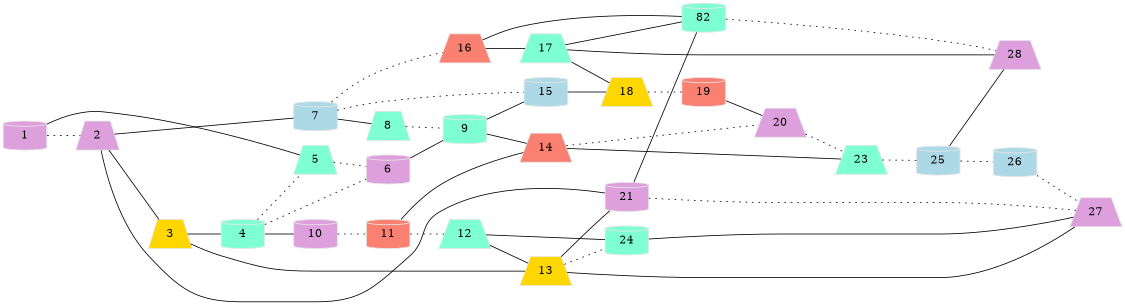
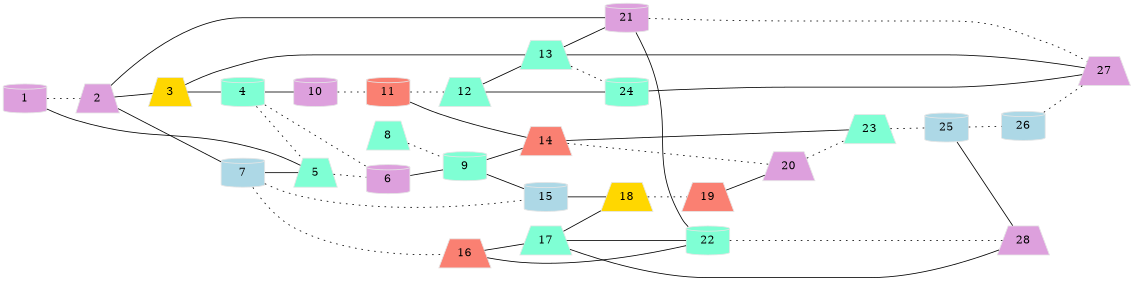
(704, 18) -> (708, 240)
(704, 92) -> (708, 197)
(355, 121) -> (282, 173)
(546, 271) -> (546, 55)
